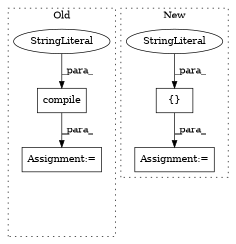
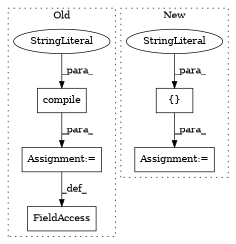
none -> (62, 219)
